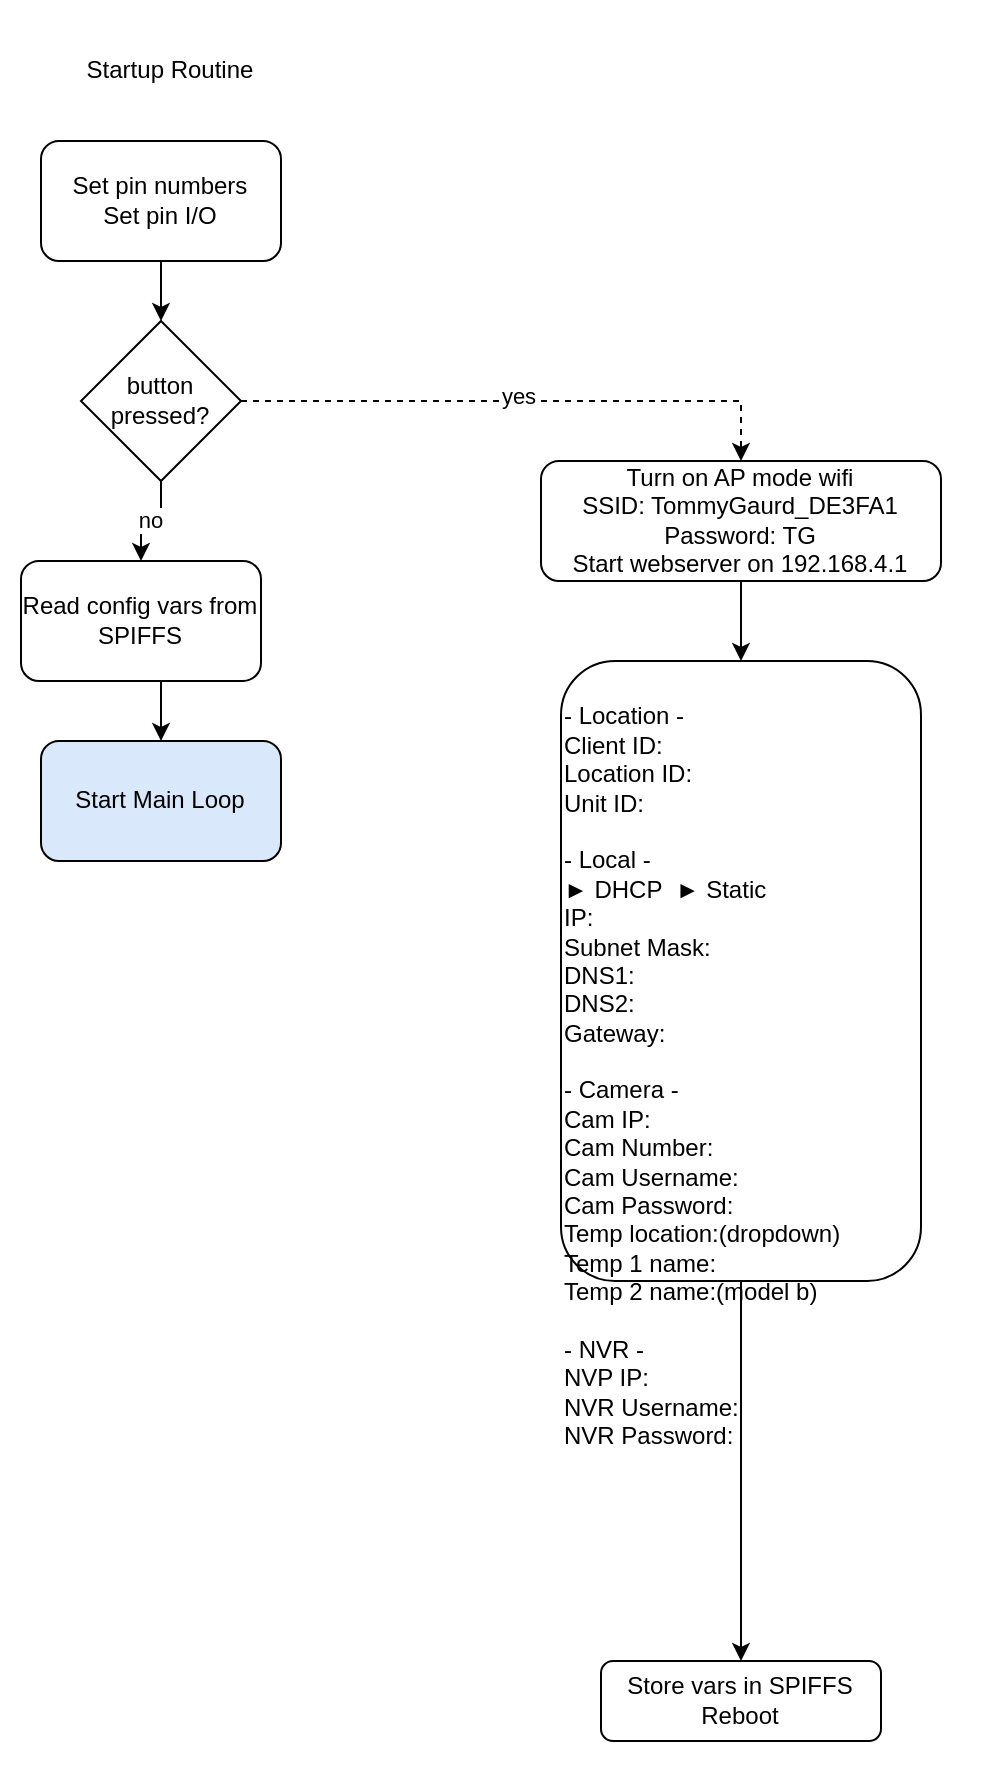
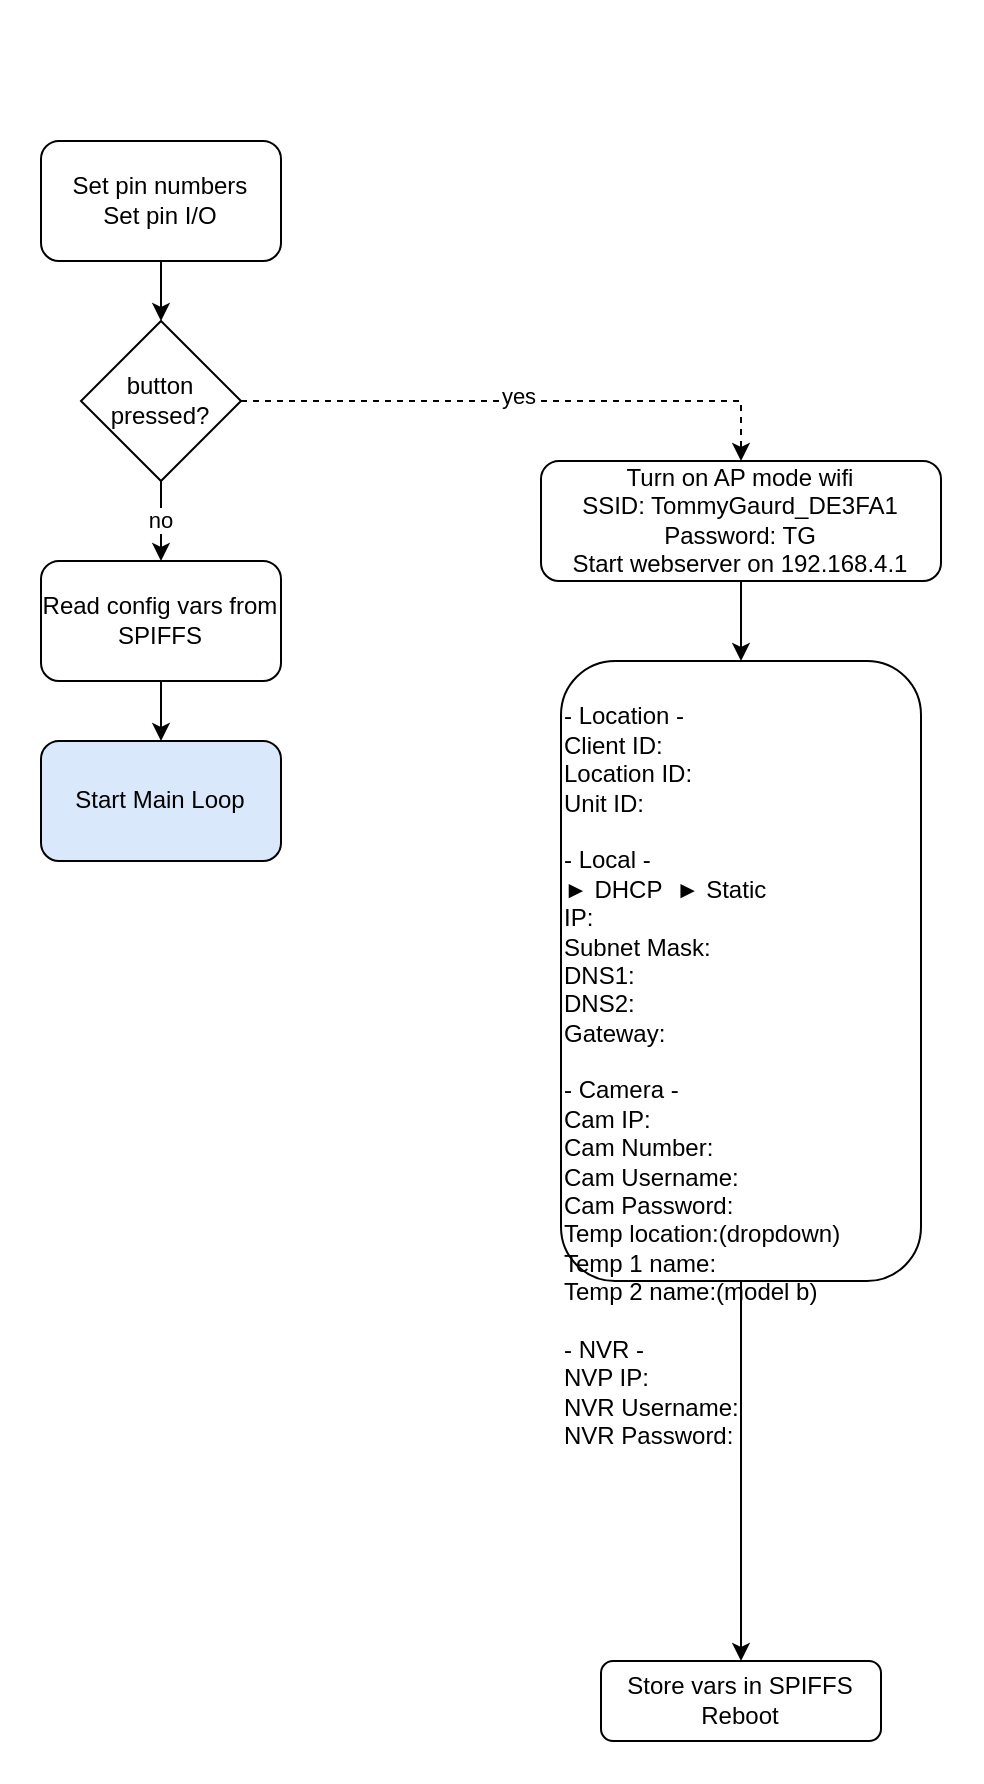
(171, 71) -> none
(141, 621) -> (161, 621)
